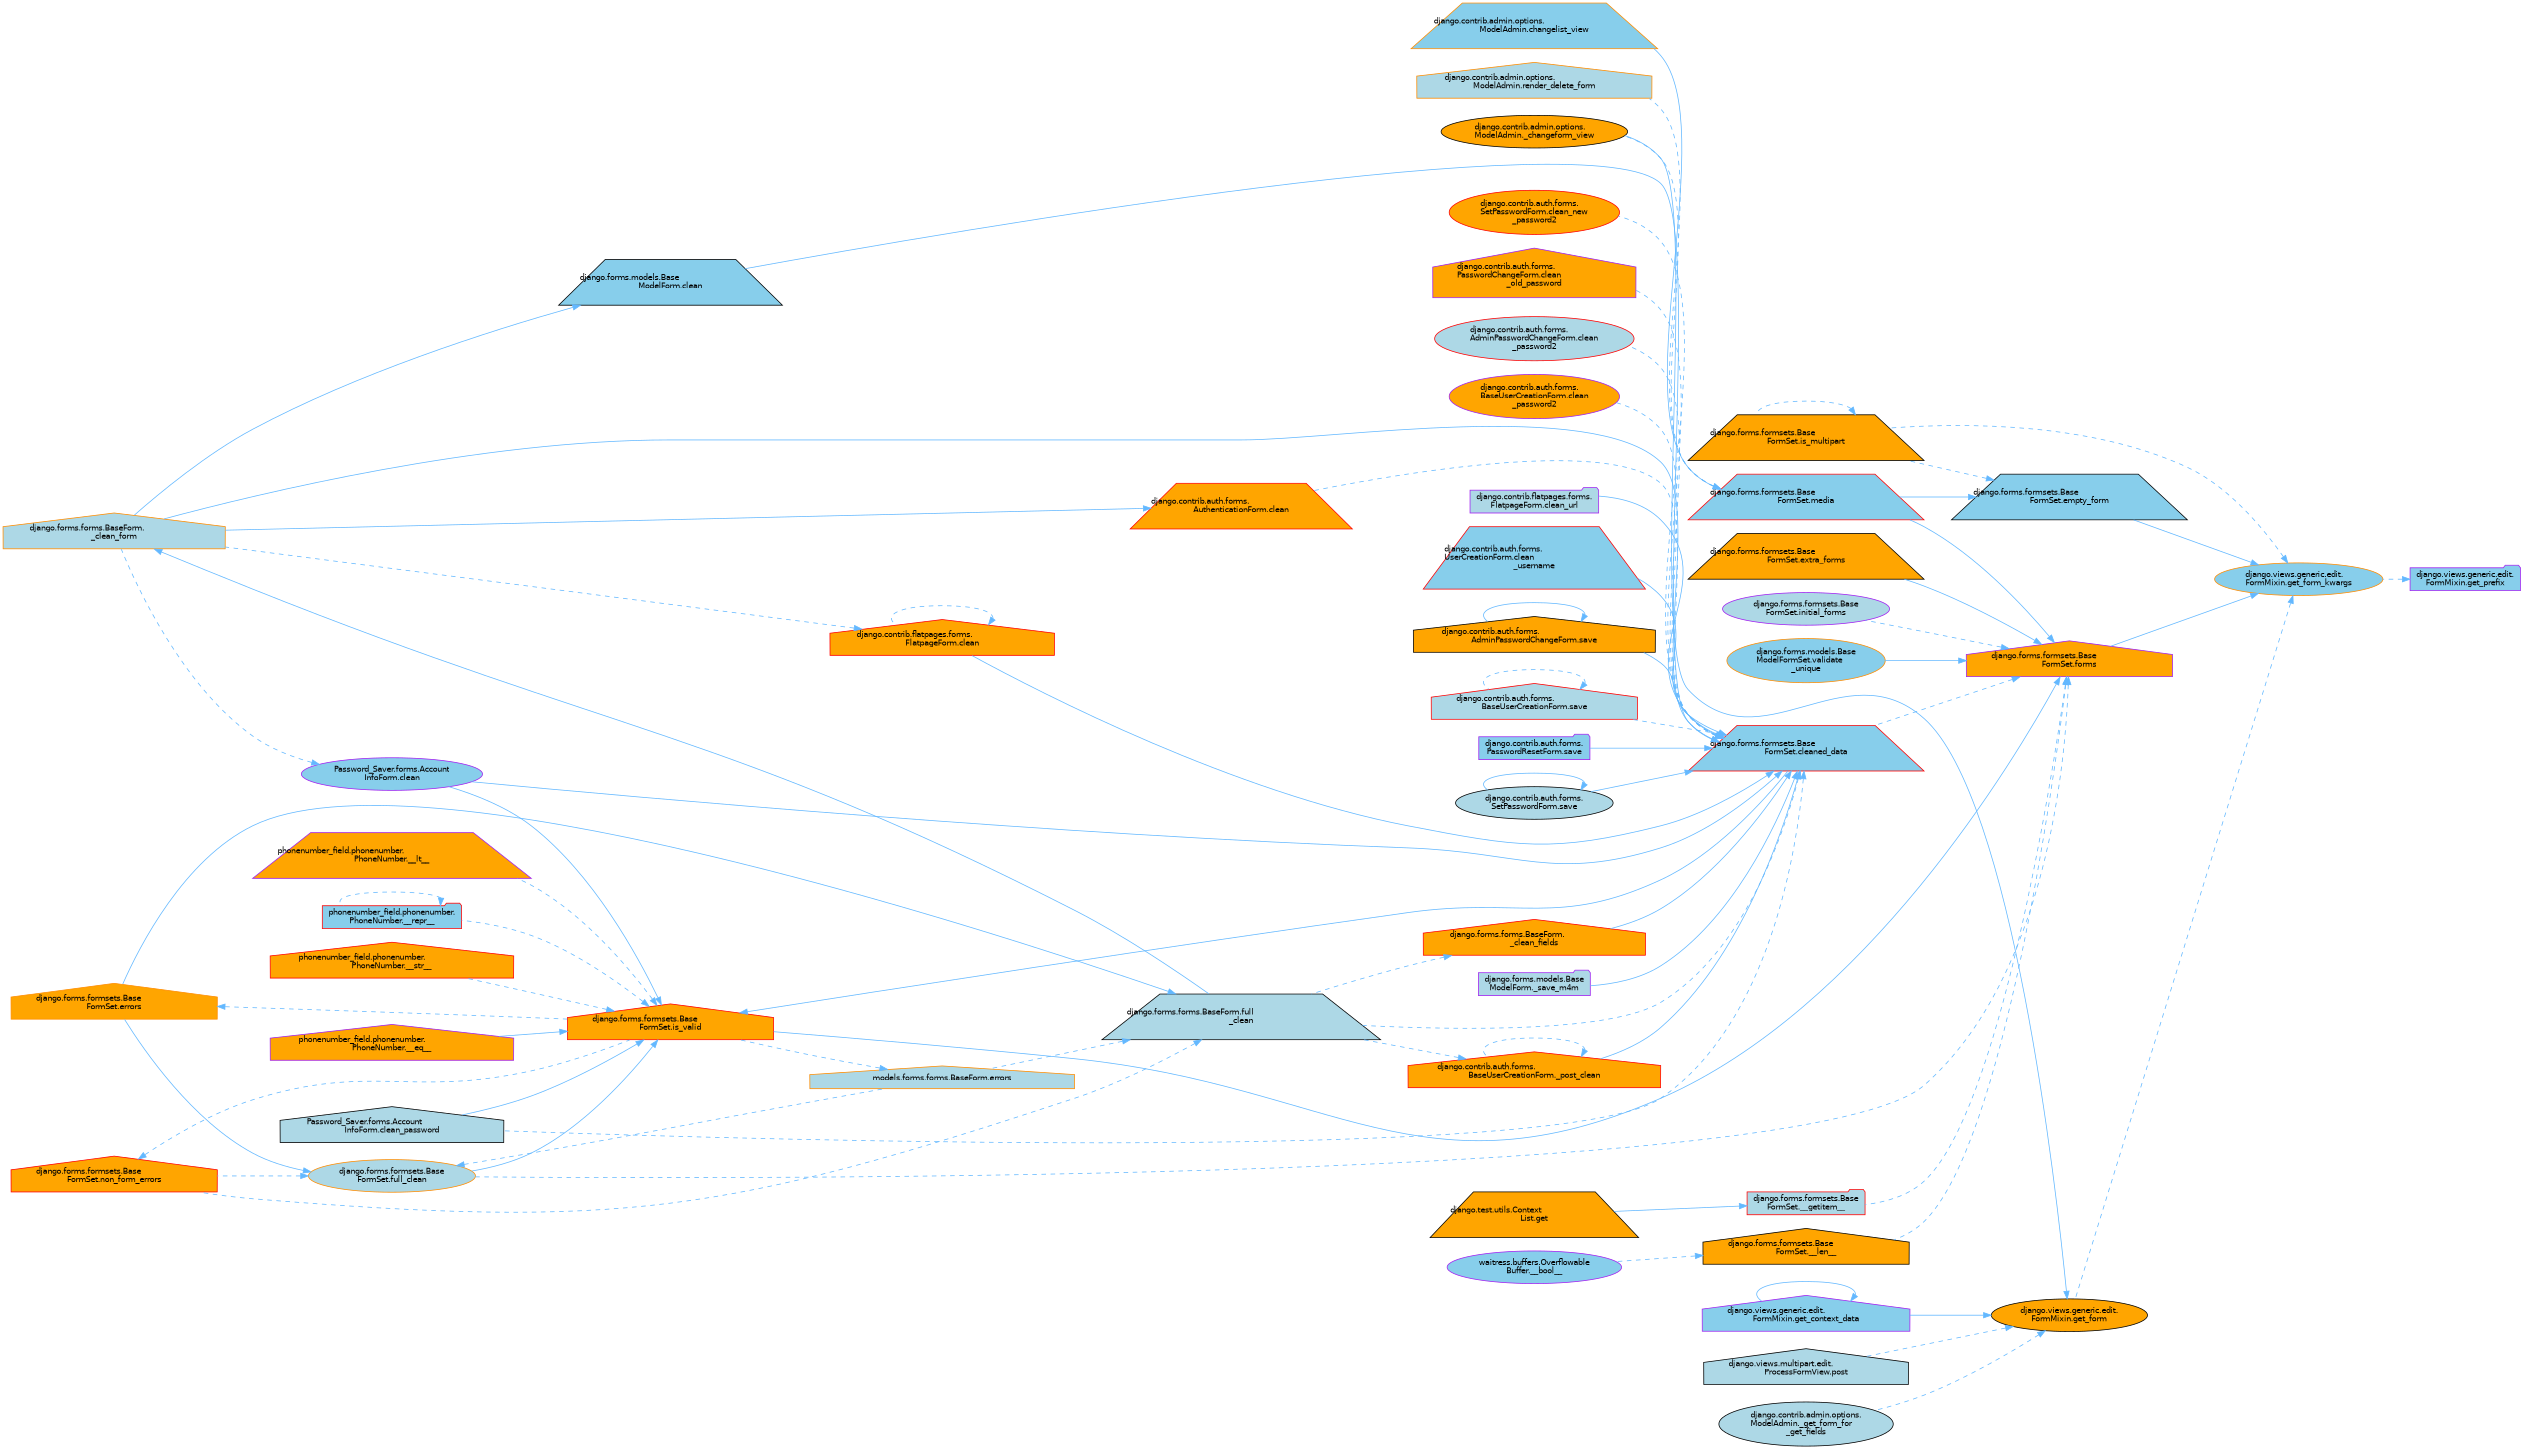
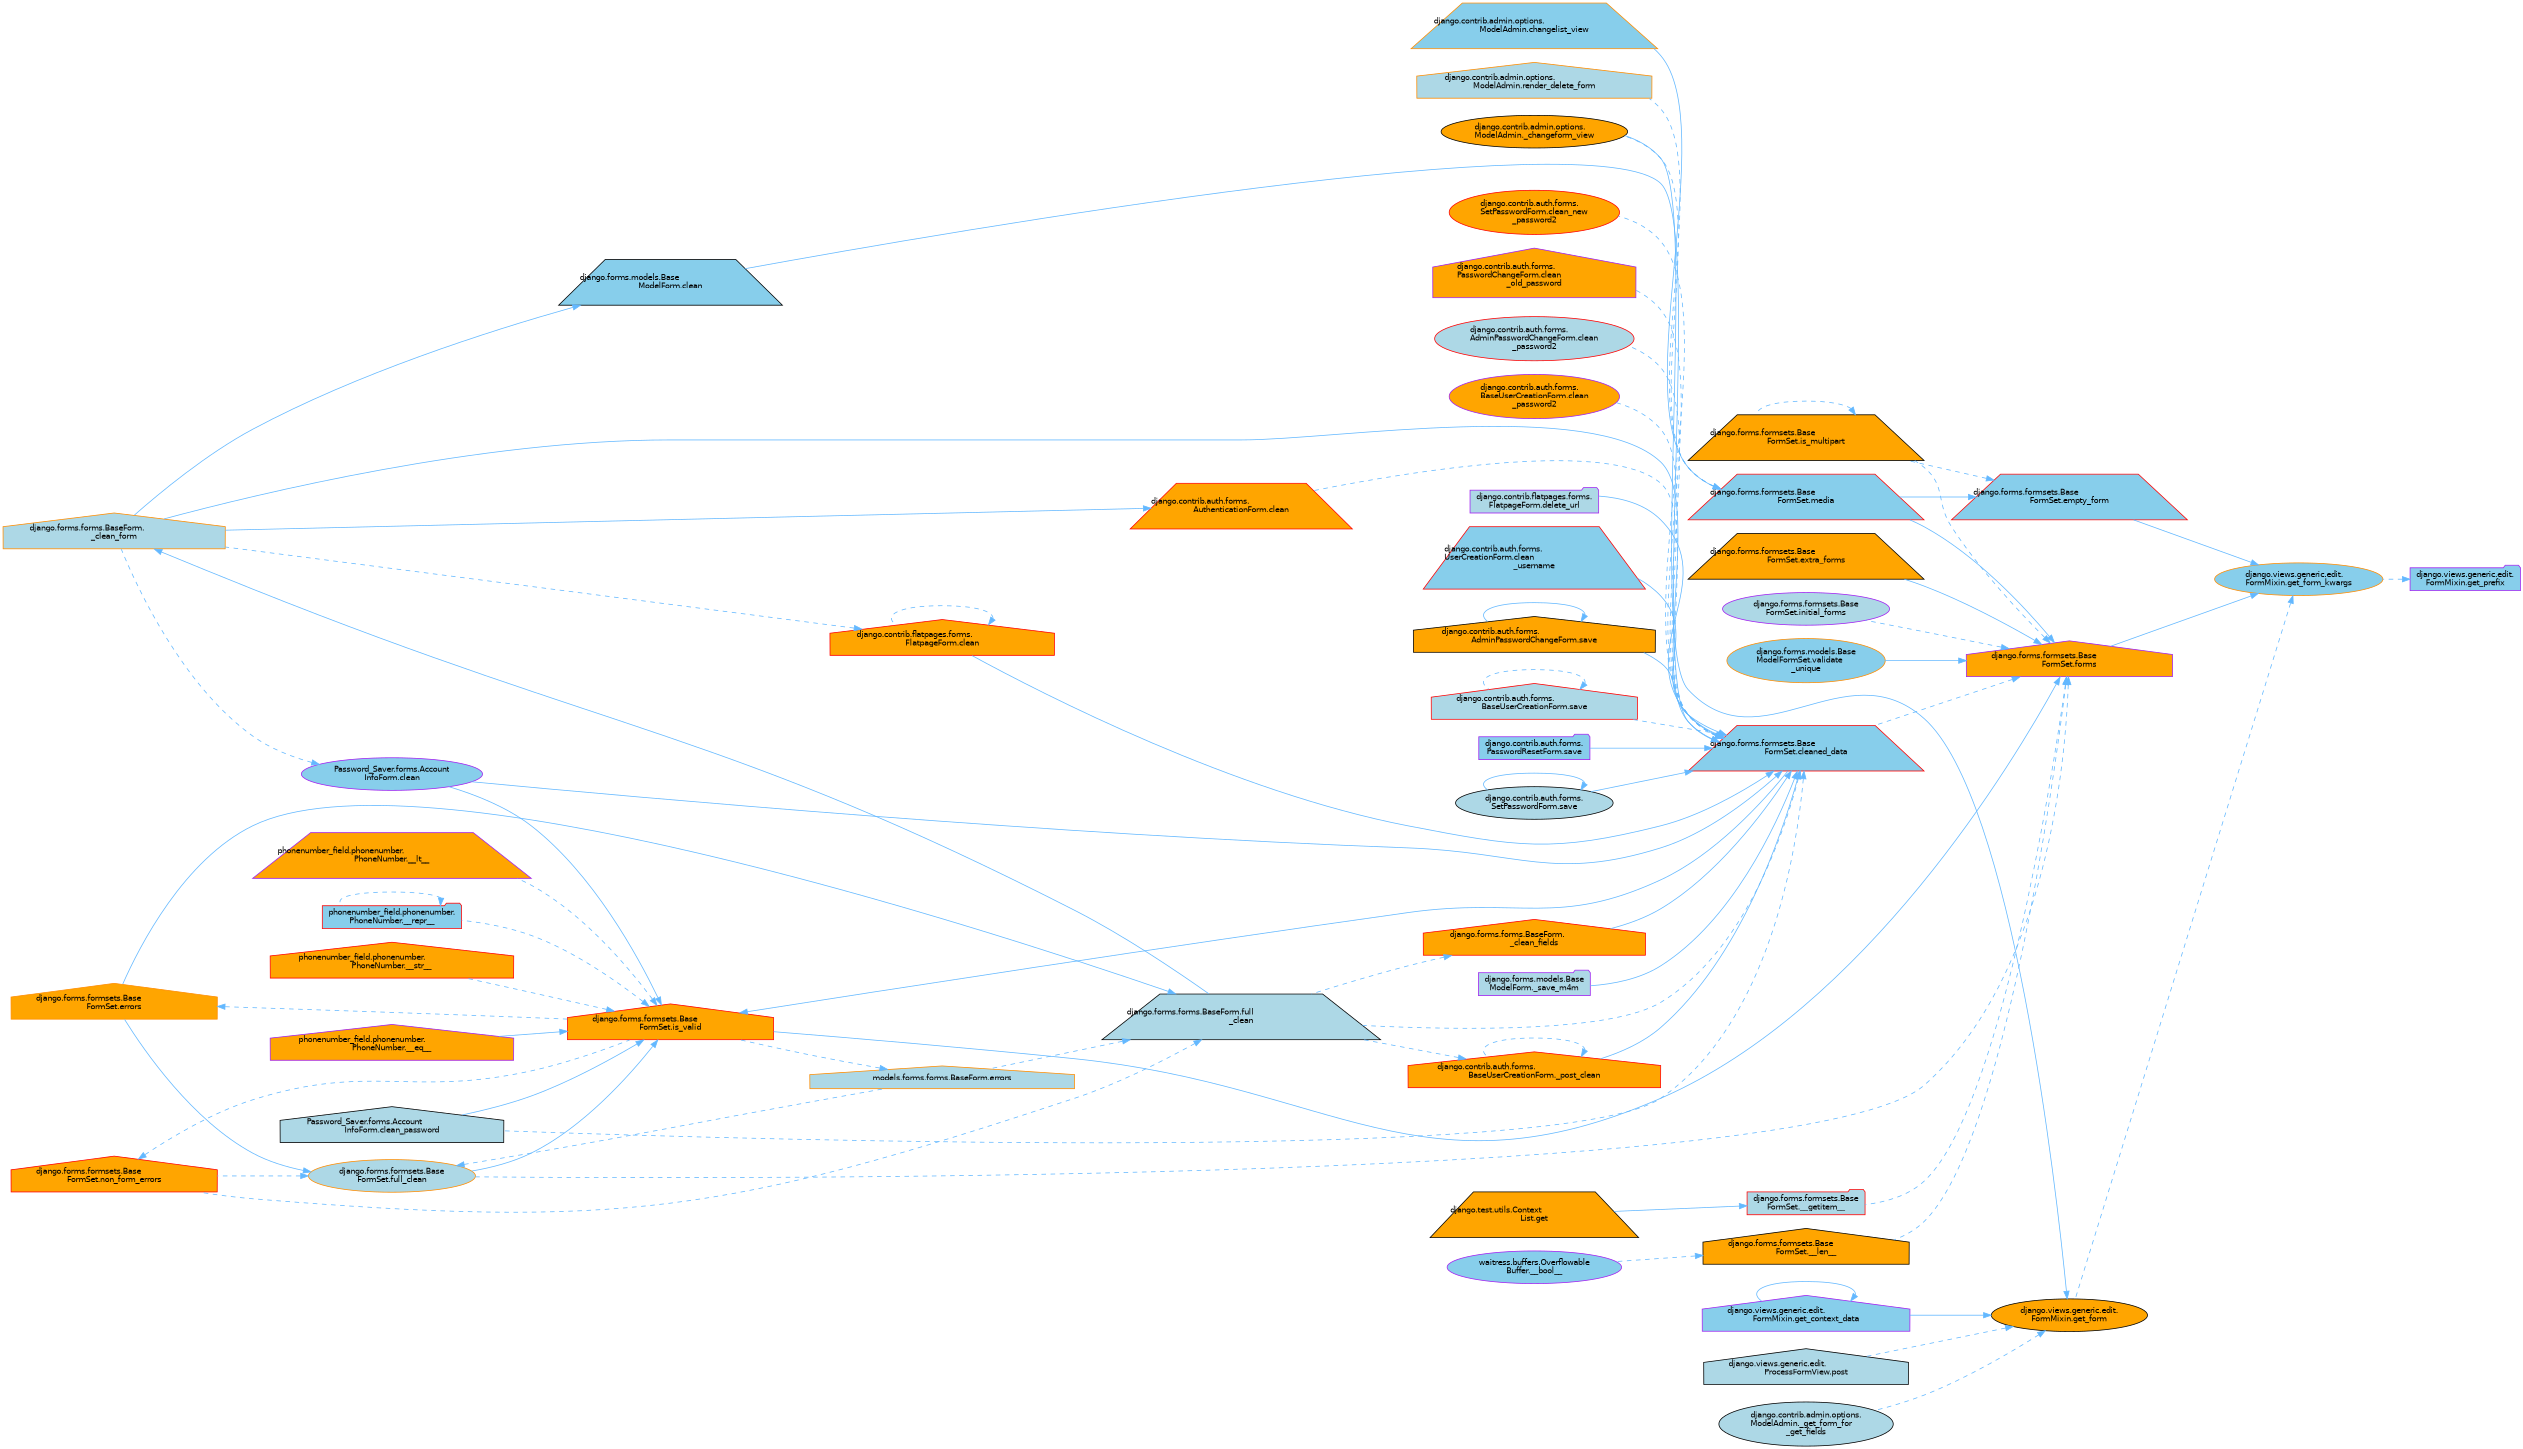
(2106, 441) -> (1967, 550)
(2069, 497) -> (2069, 497)
(1534, 502) -> (1534, 502)
(1806, 1368) -> (1806, 1368)
